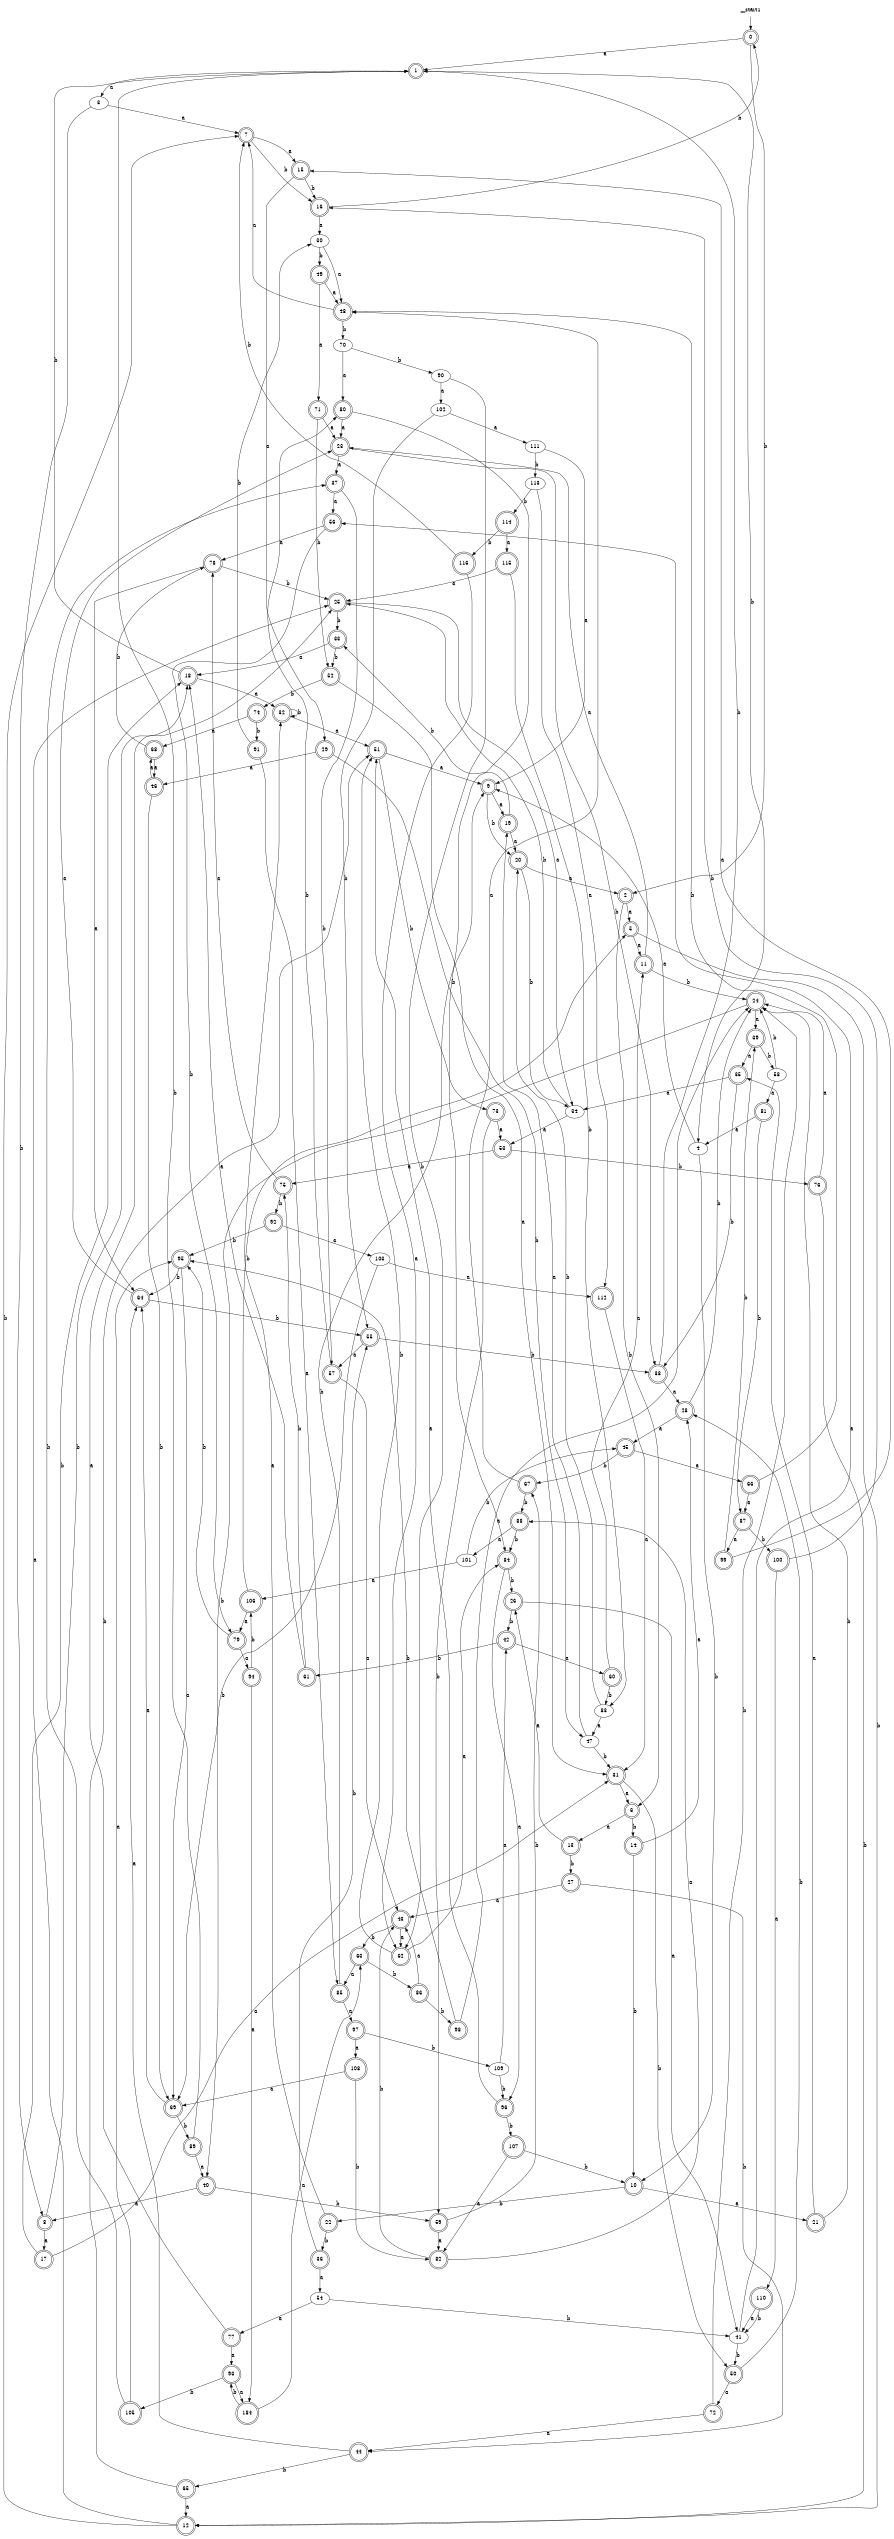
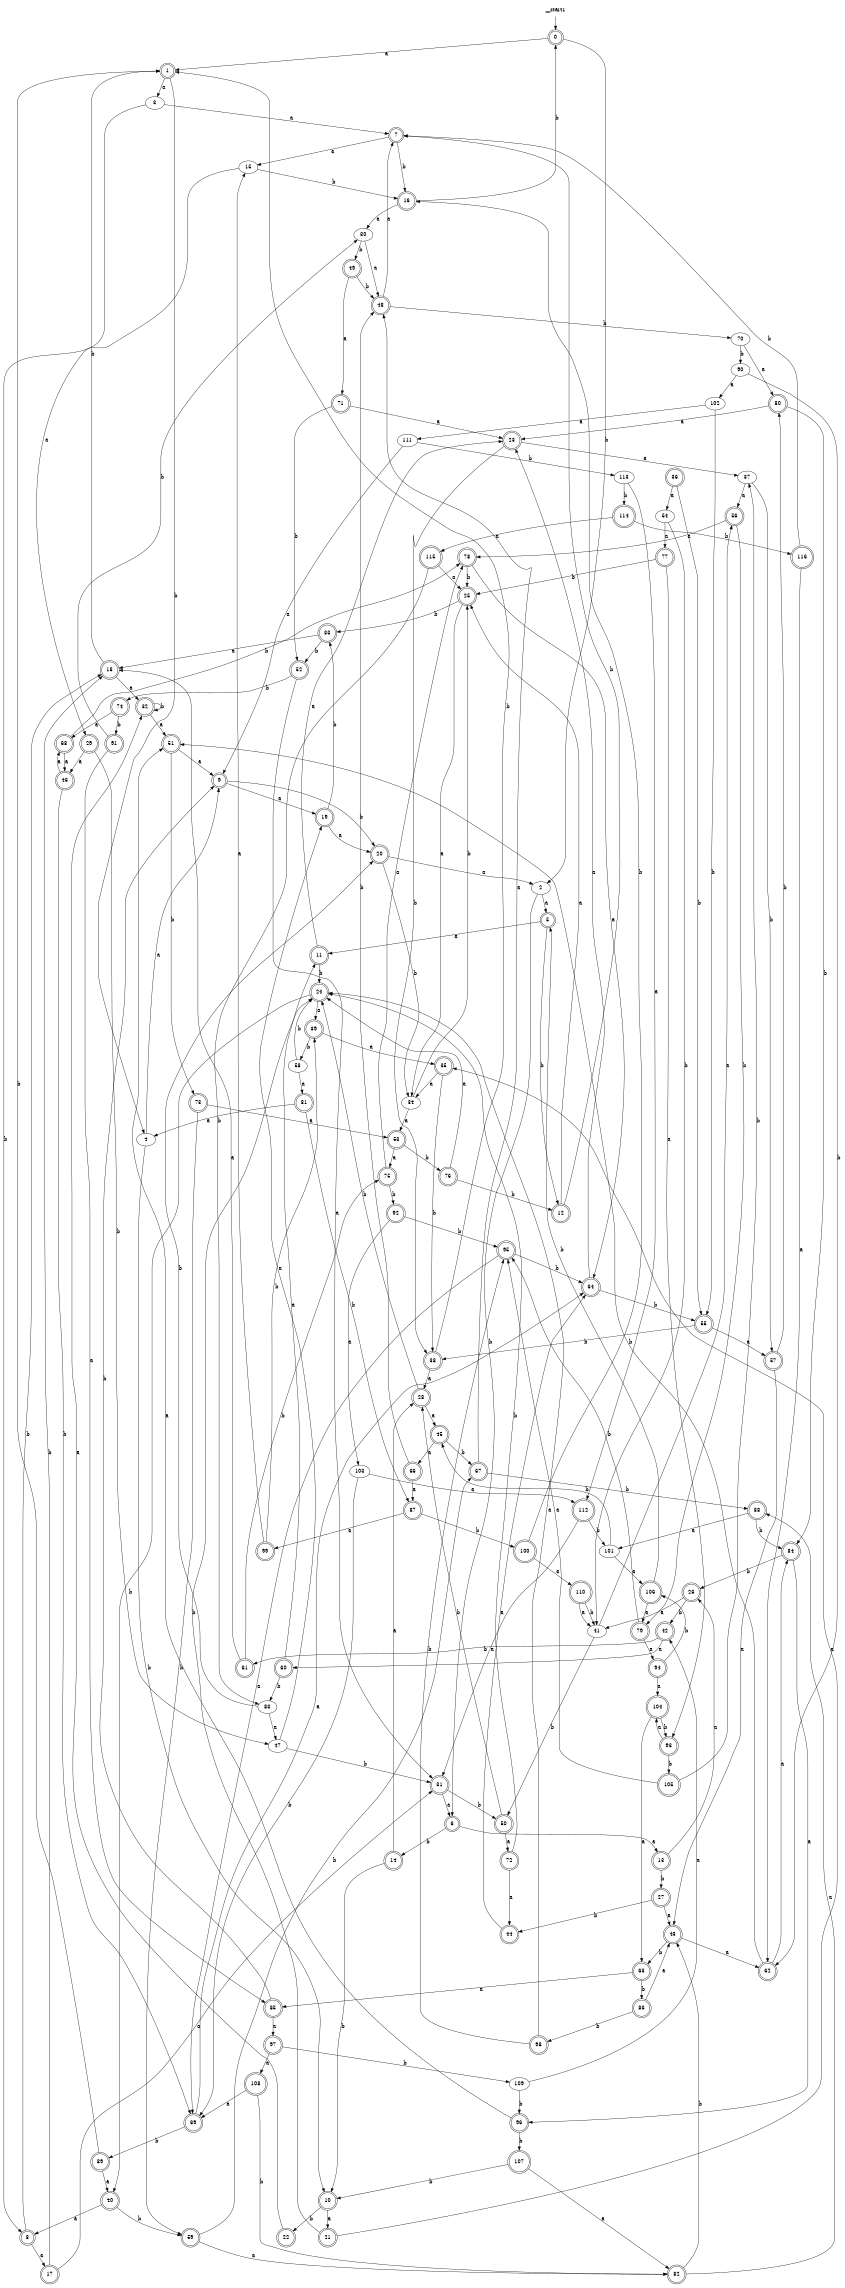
(301, 170) -> (248, 167)
(334, 293) -> (368, 287)
(335, 484) -> (747, 477)
(625, 896) -> (541, 888)
(92, 1466) -> (574, 578)
none -> (595, 1532)
(325, 2239) -> none
(247, 2413) -> (658, 1707)
(186, 2489) -> none
